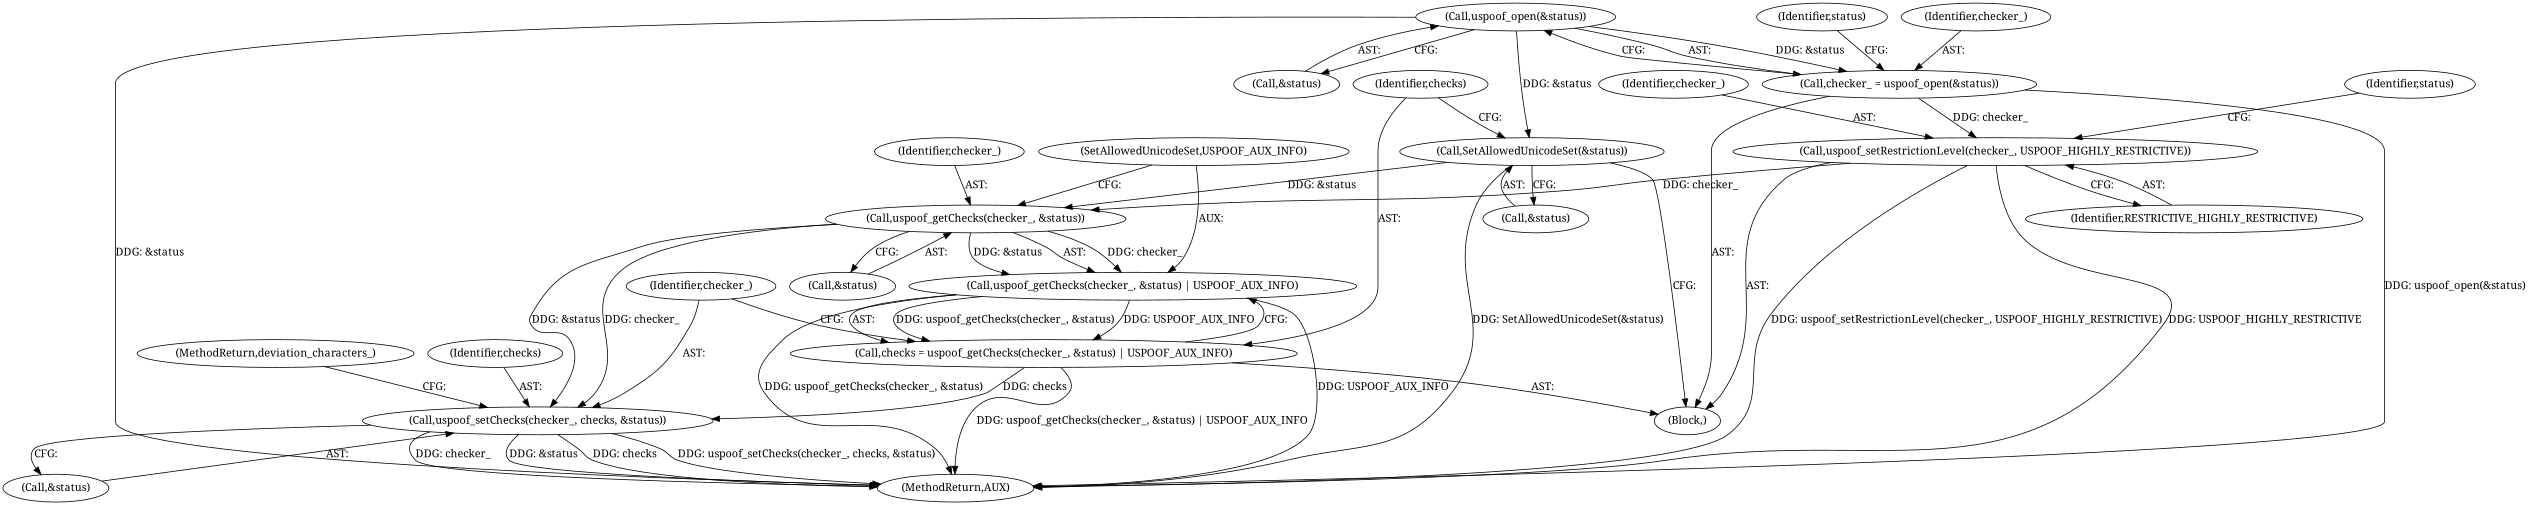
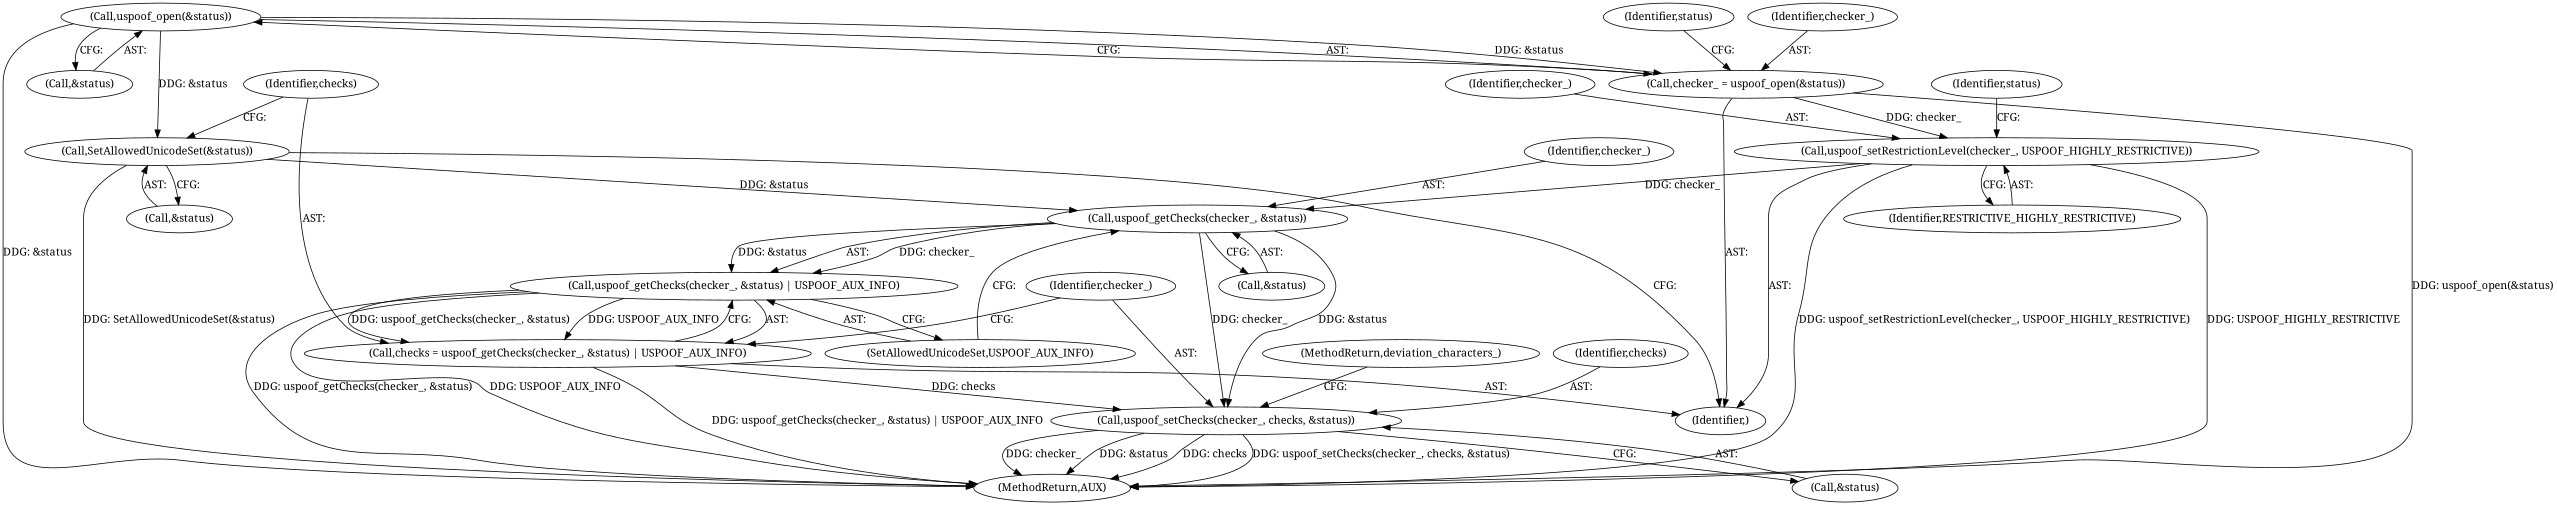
(1213, 219) -> (856, 320)
none -> (874, 314)
(1687, 421) -> (1721, 421)
